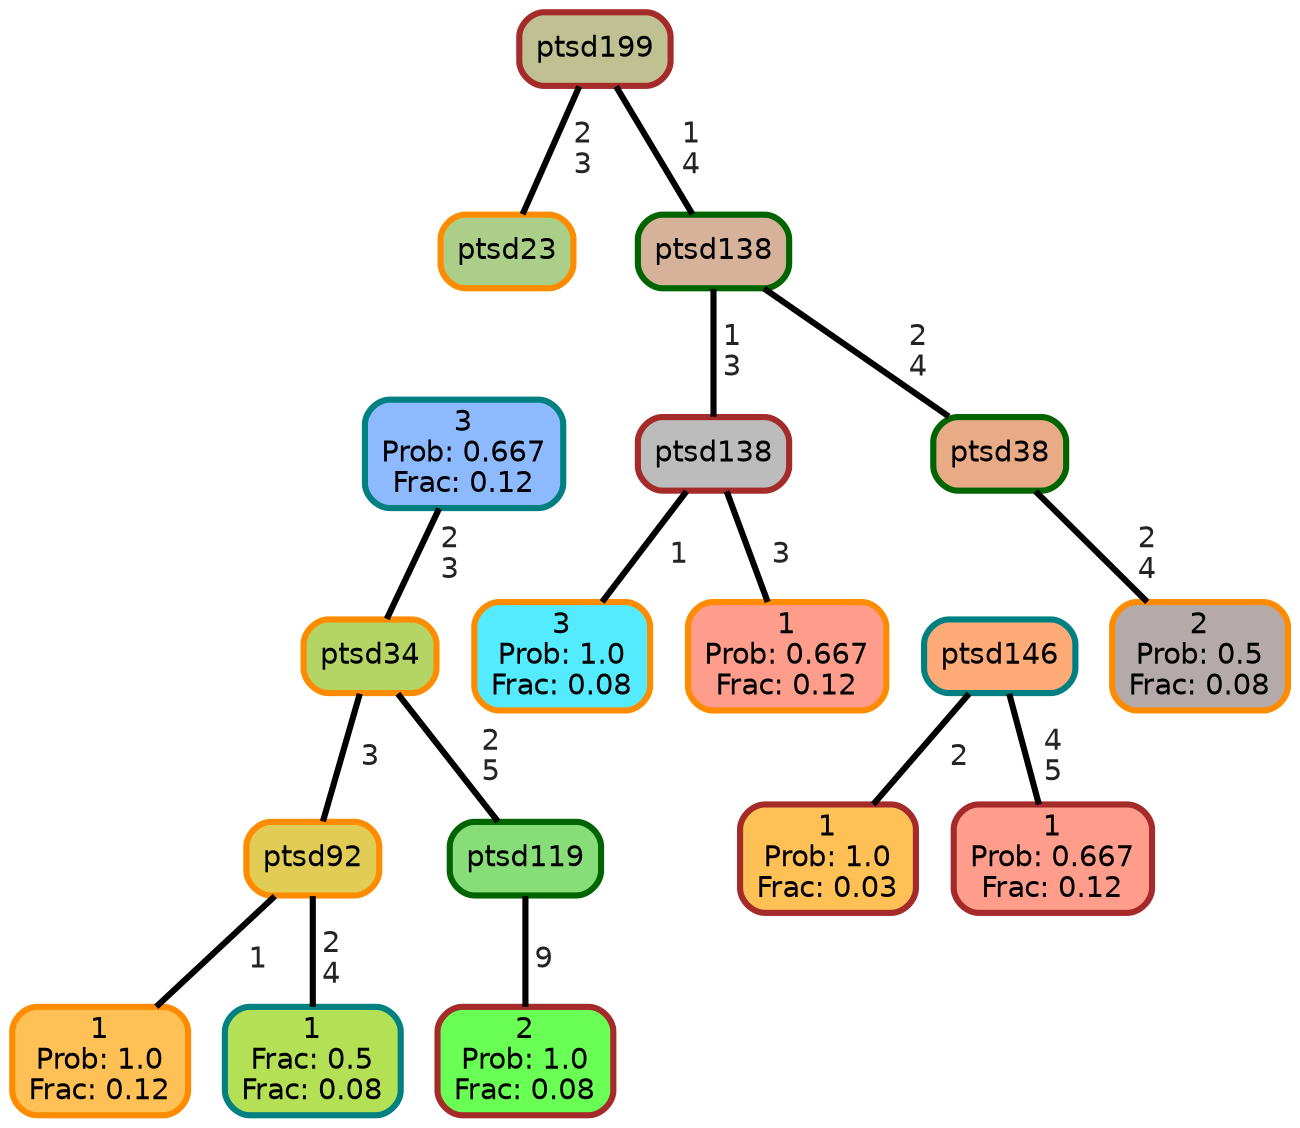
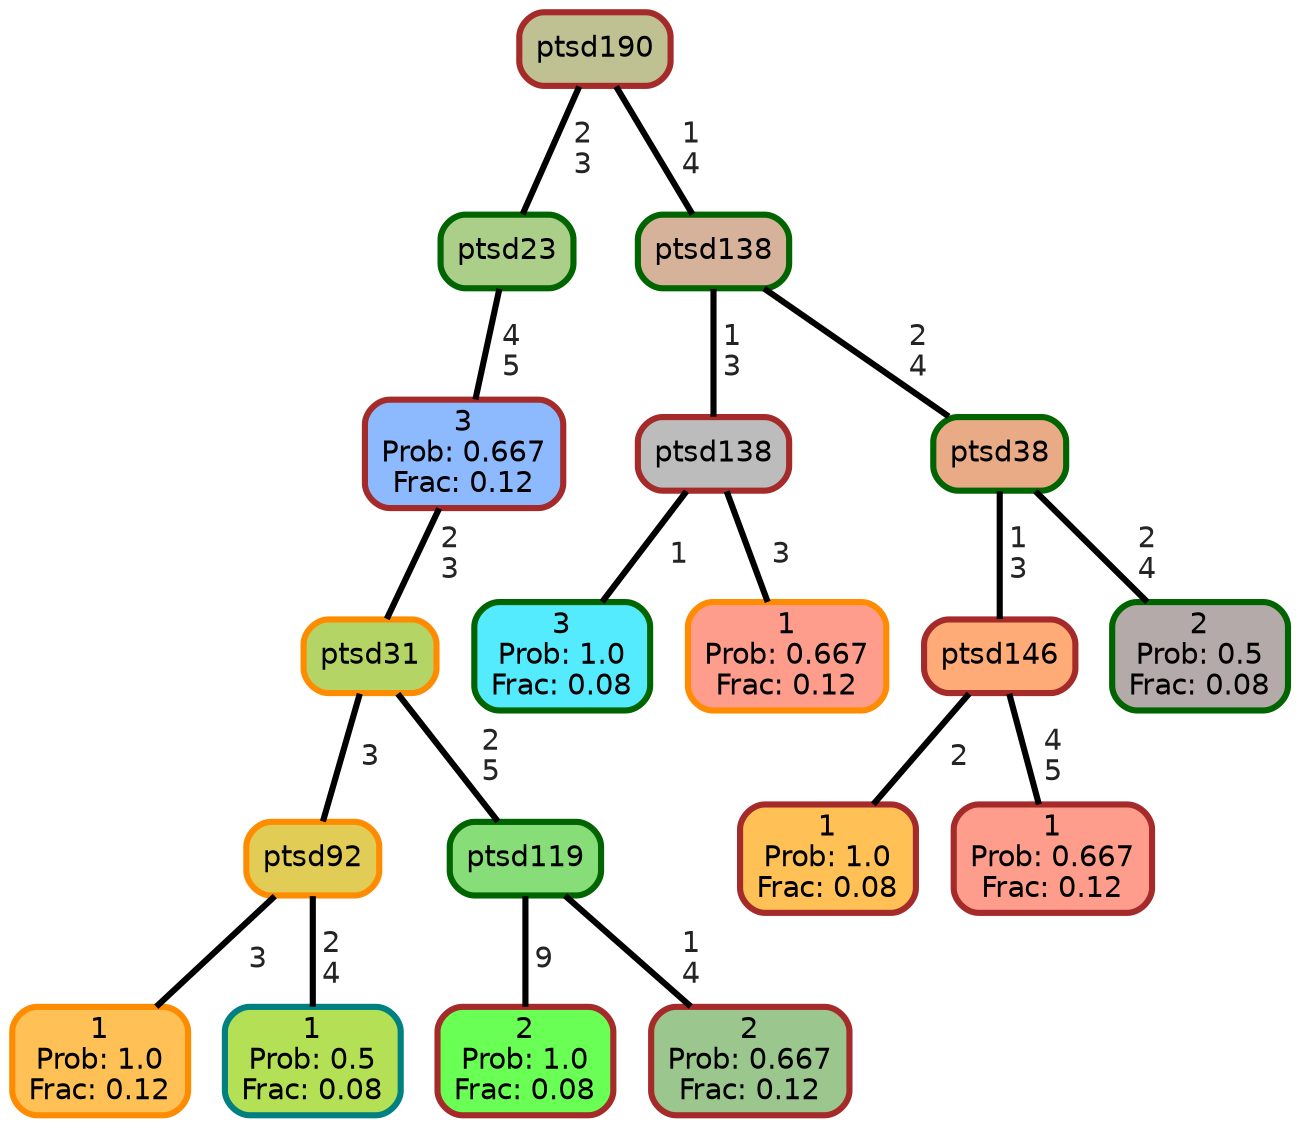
(595, 49) -> (595, 49)
(507, 251) -> (507, 251)
none -> (487, 344)
(464, 454) -> (464, 454)
none -> (1000, 555)
(370, 656) -> (370, 656)
(562, 656) -> (562, 656)
(1000, 656) -> (1000, 656)
(1200, 656) -> (1200, 656)
(828, 859) -> (828, 859)
(254, 960) -> (254, 960)
(313, 1061) -> (313, 1061)
none -> (750, 1061)
